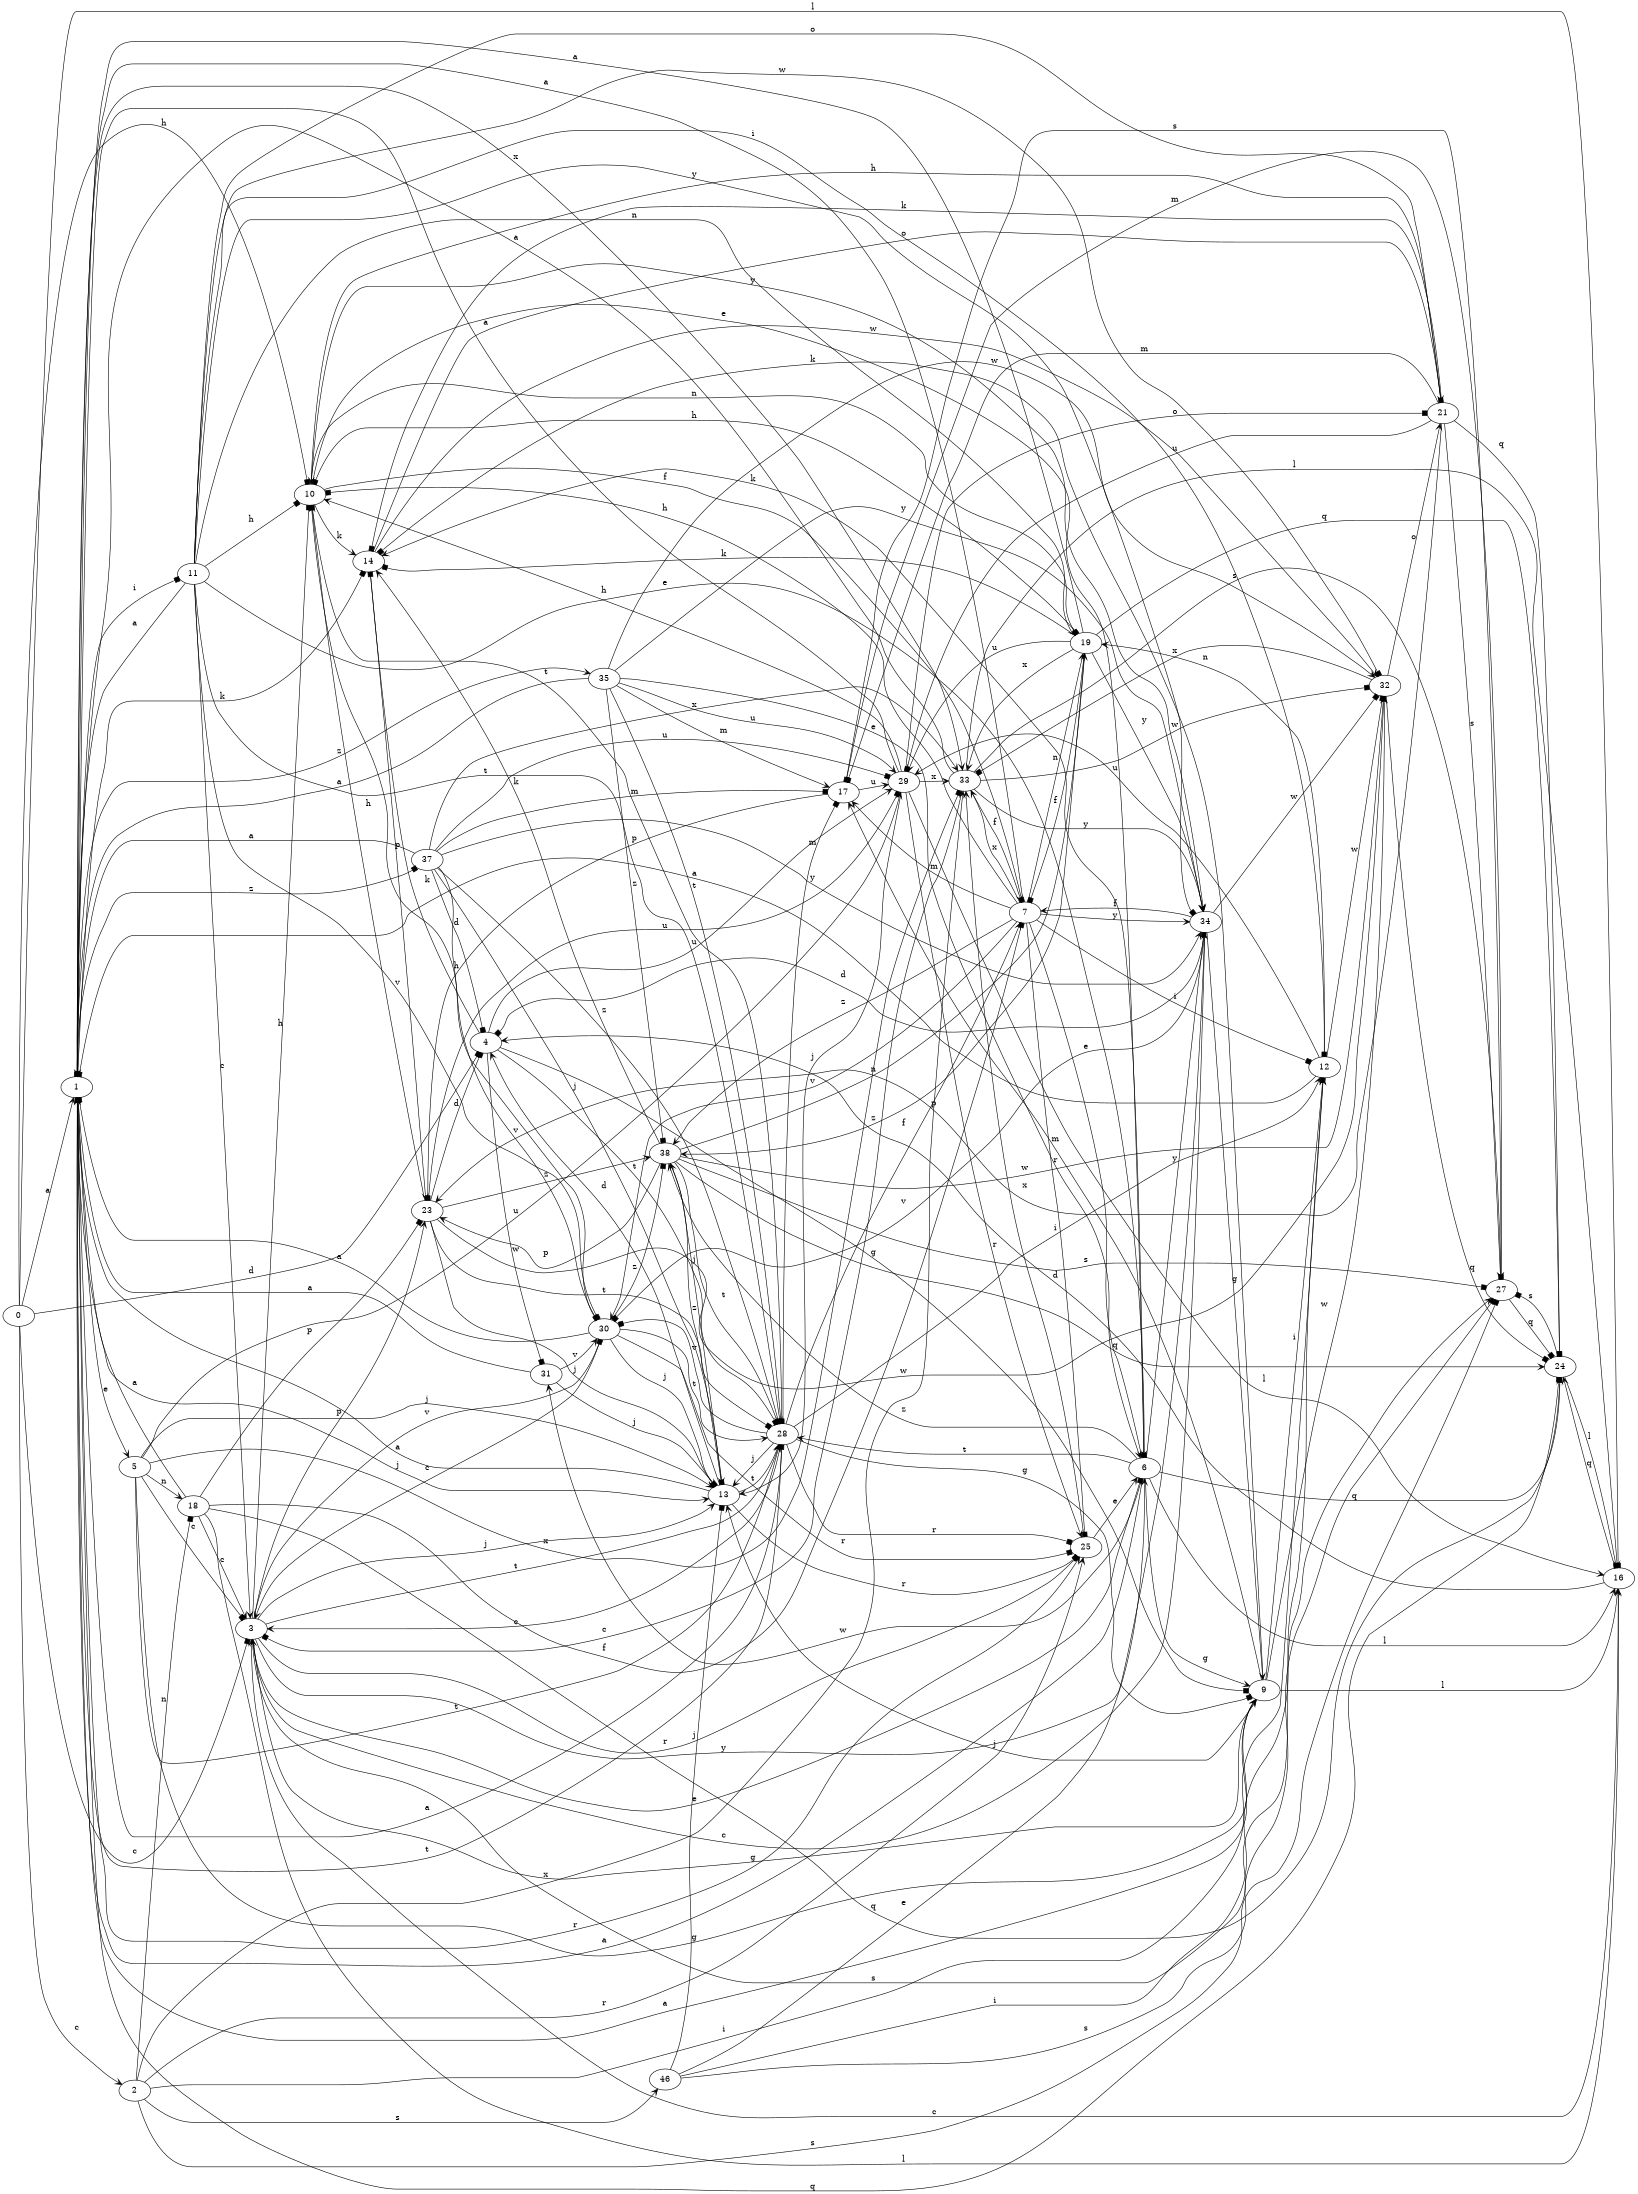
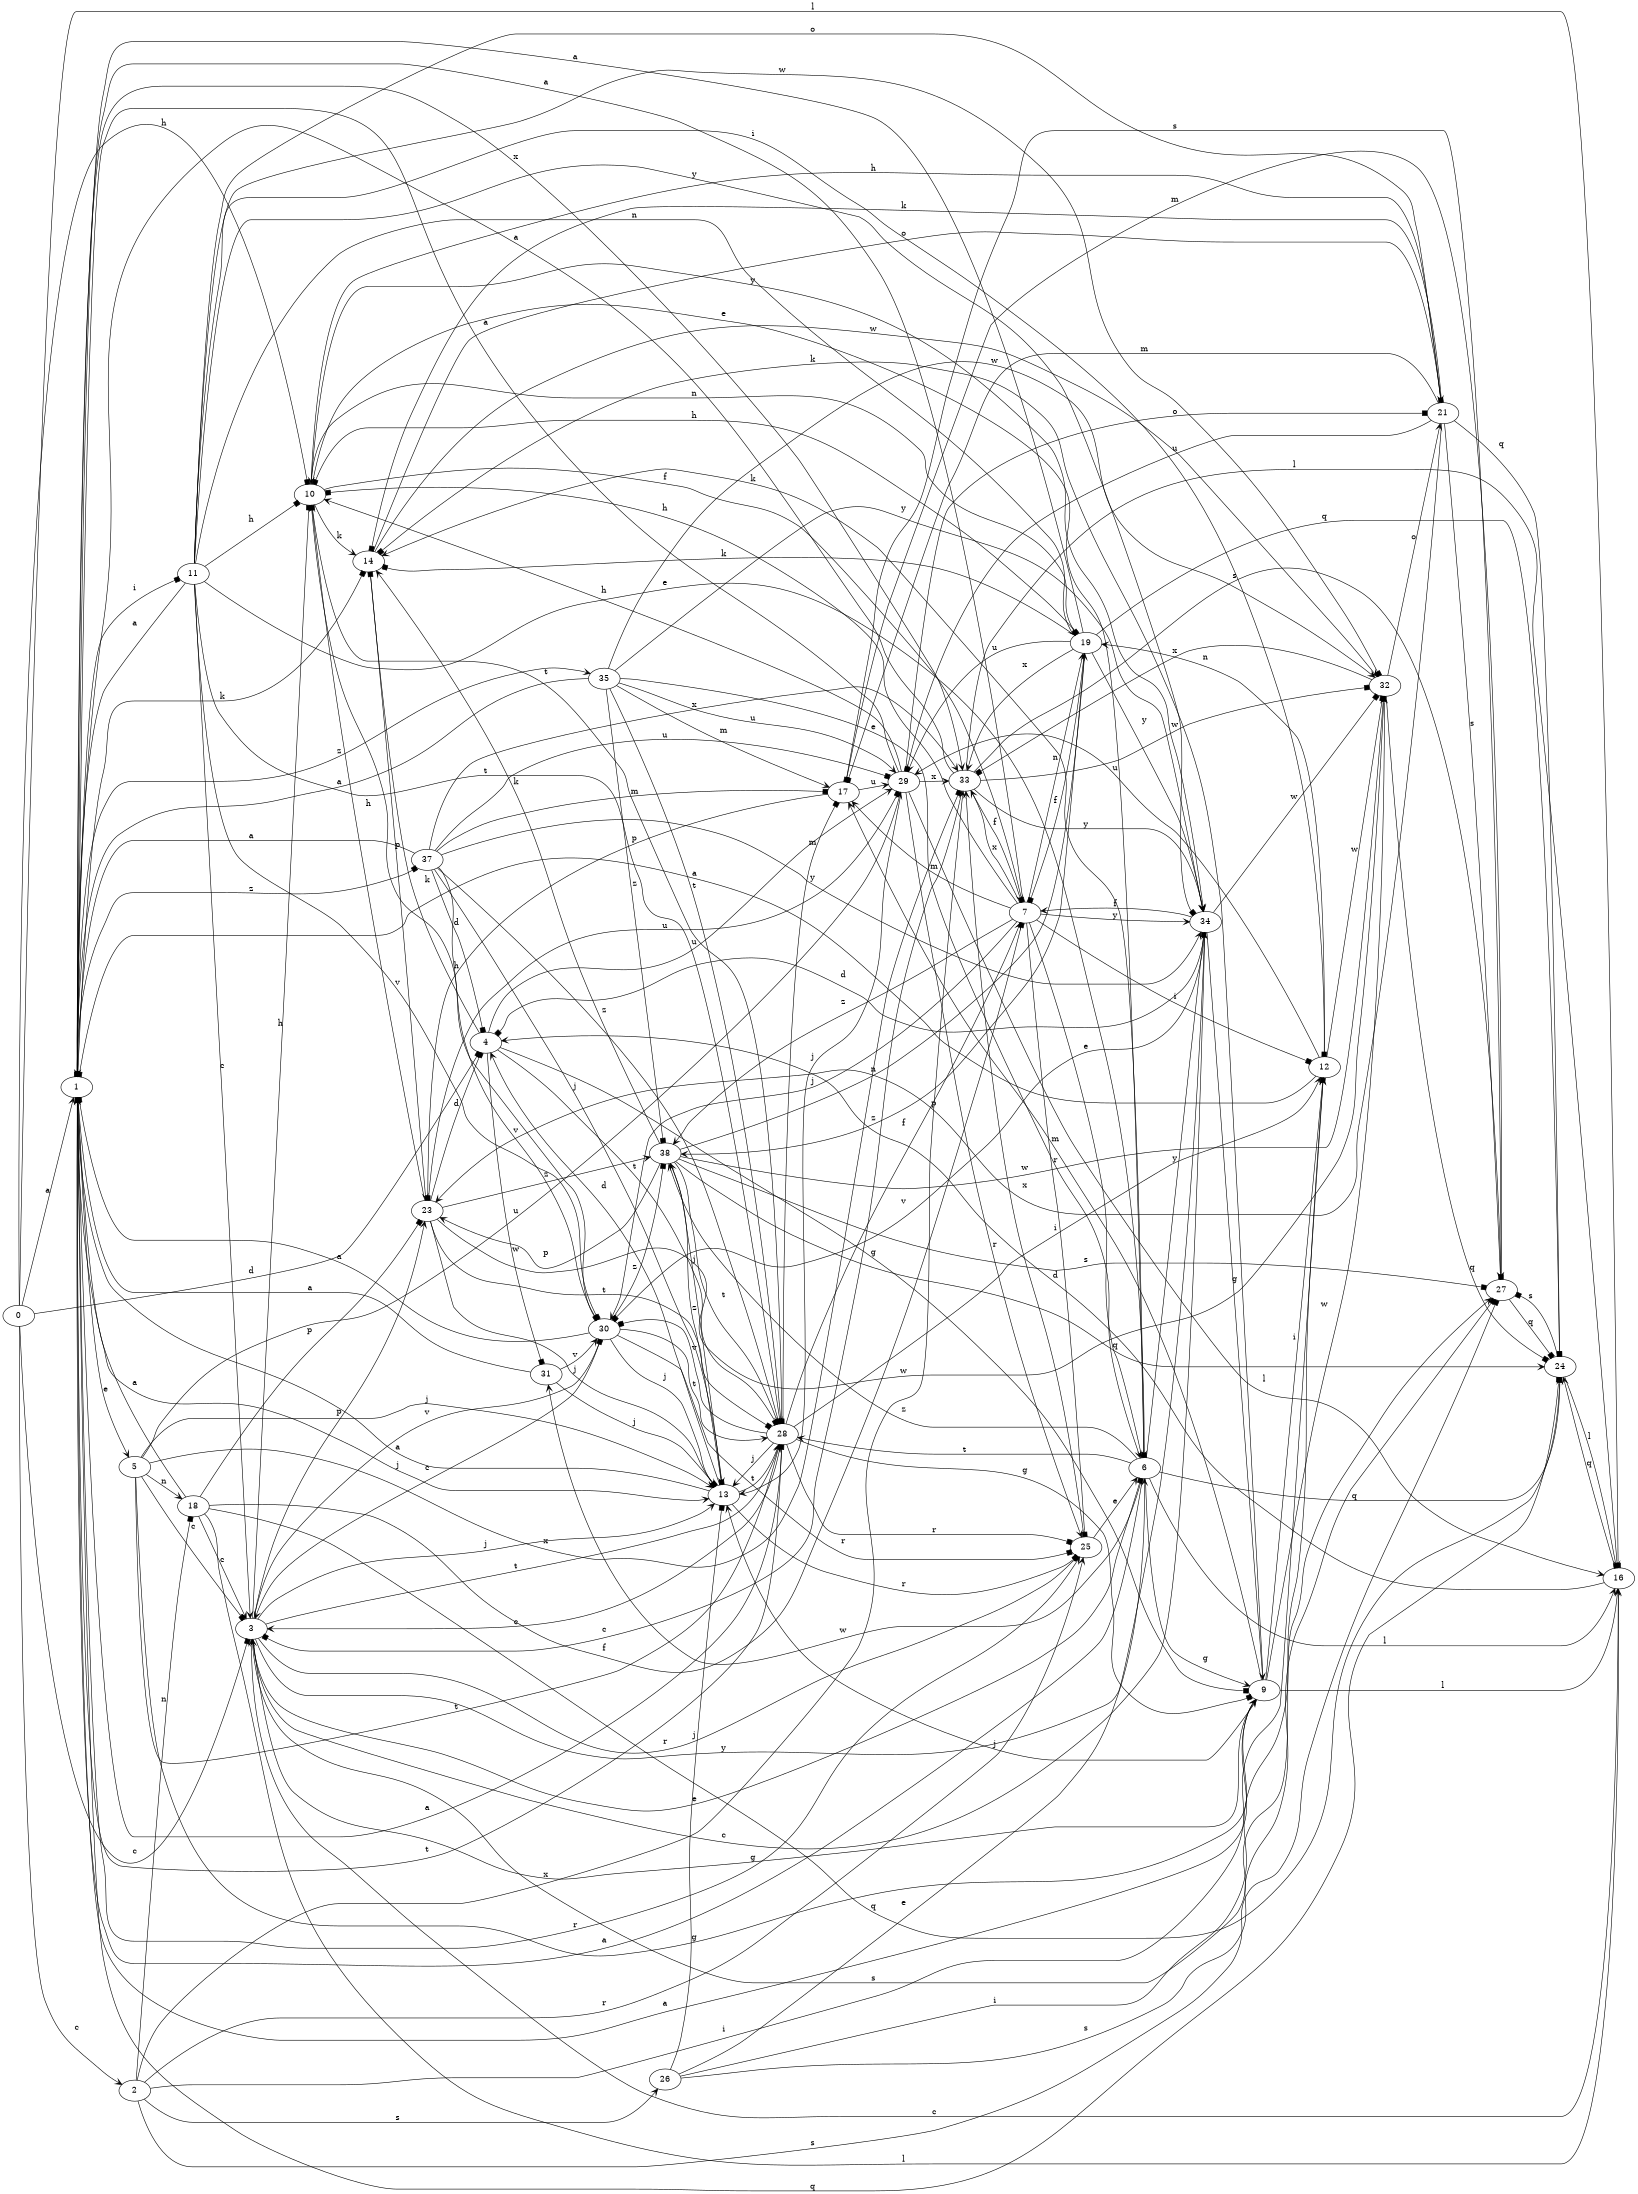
(813, 1081) -> (813, 1081)
(665, 2080) -> (665, 2080)
